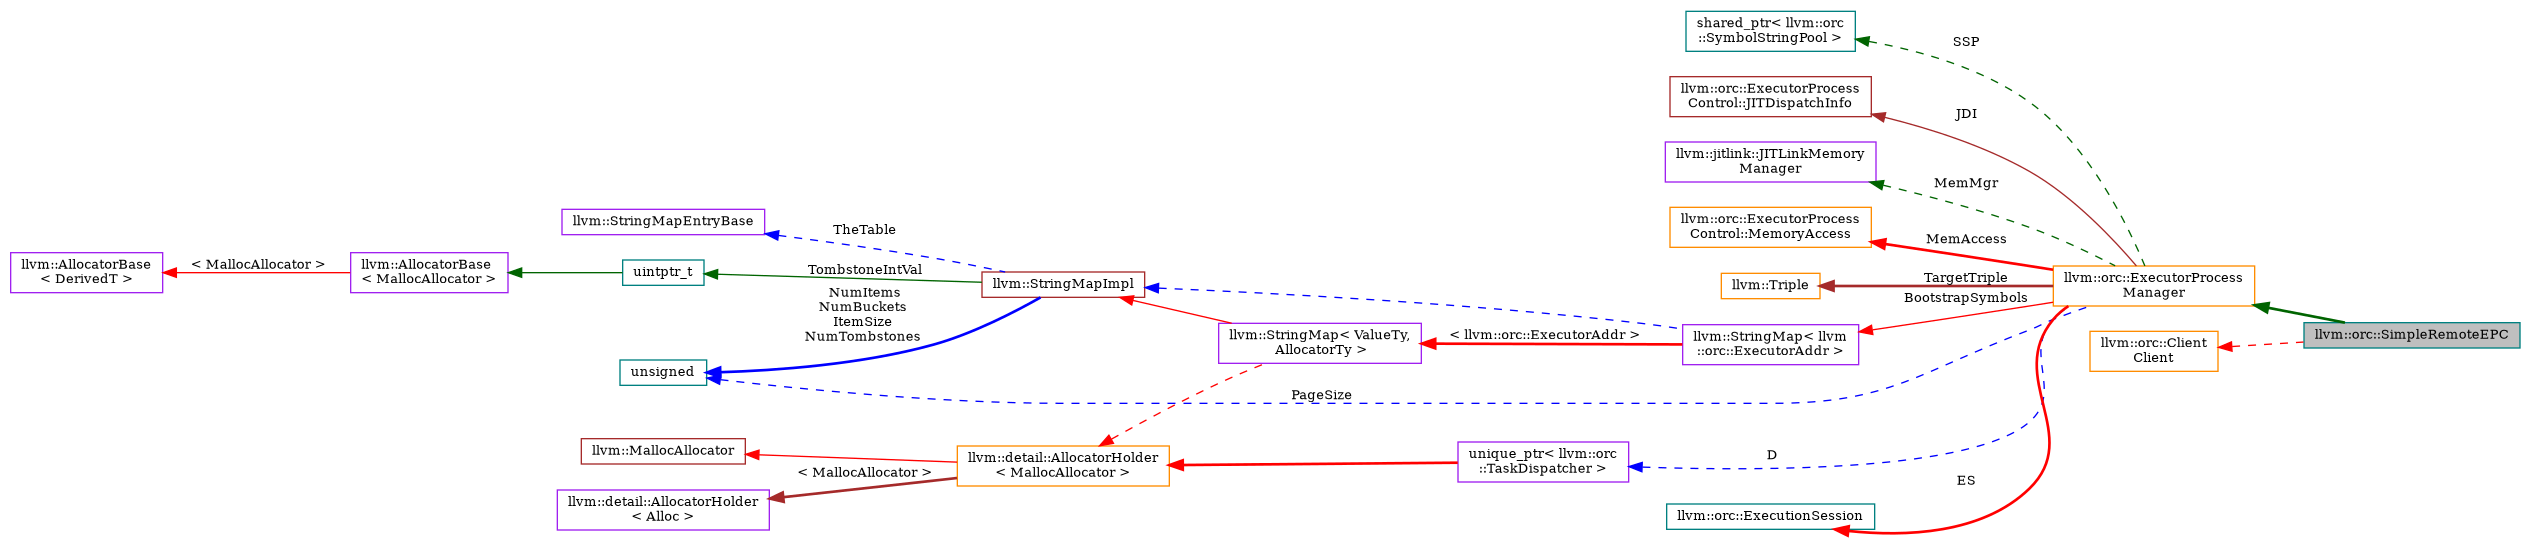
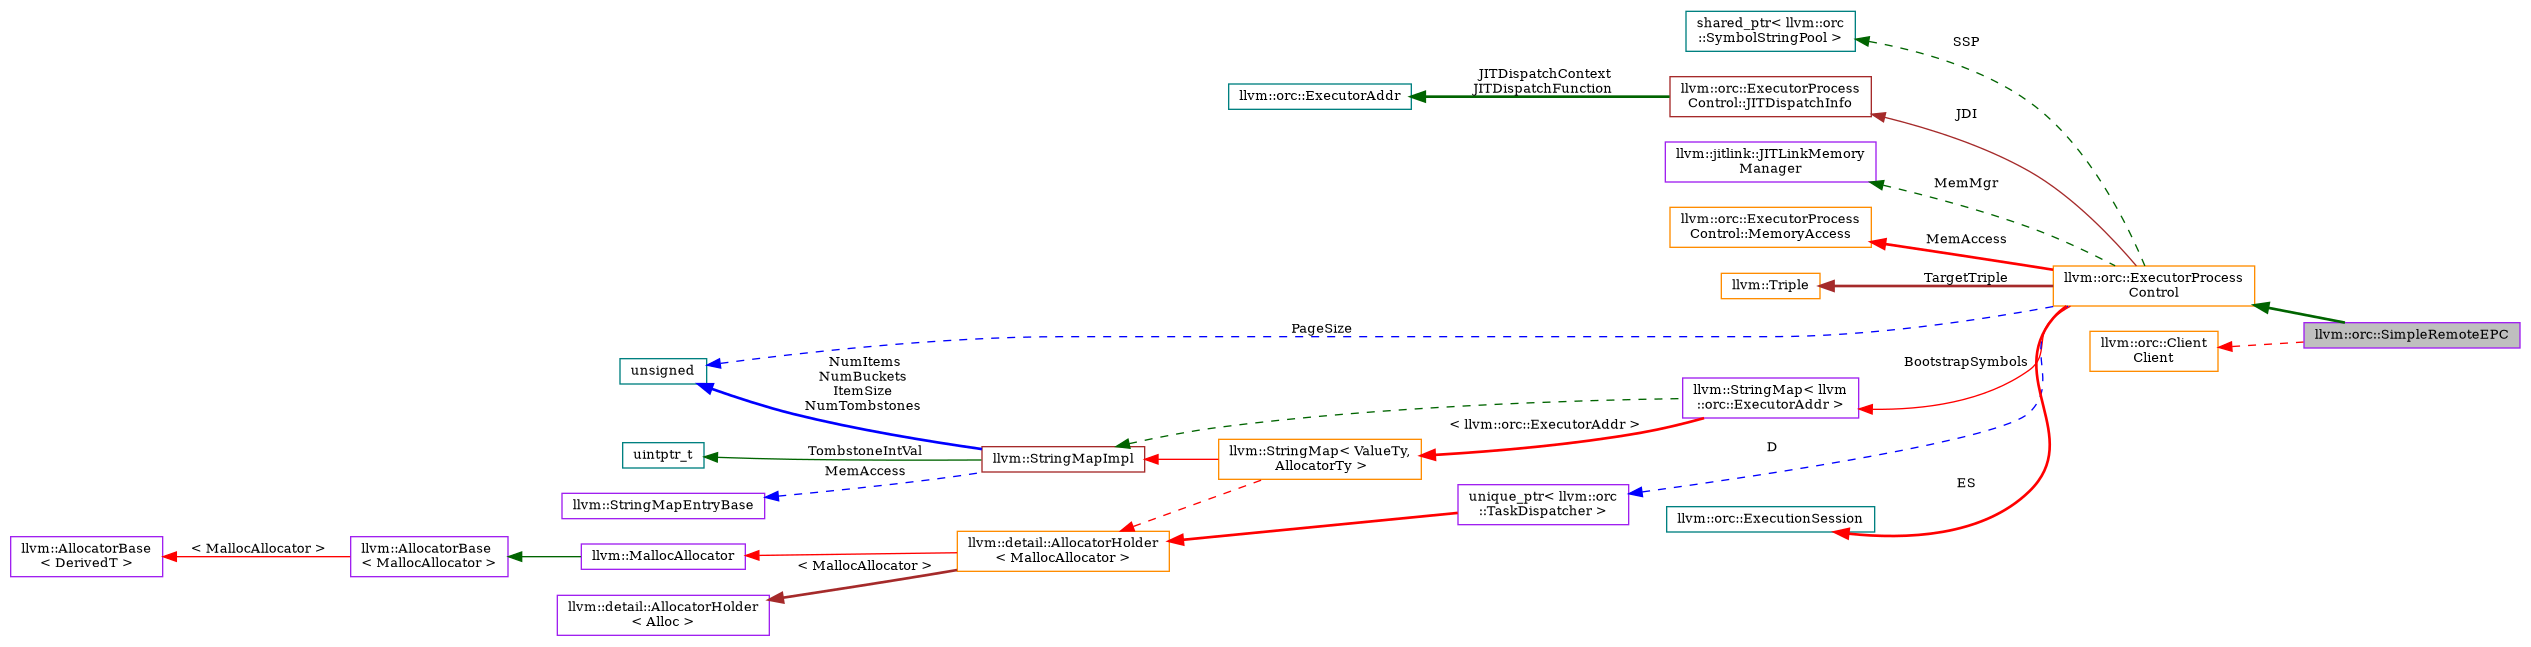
none -> (1320, 97)
(863, 231) -> (863, 472)
(572, 273) -> (551, 557)
(2154, 286) -> (2154, 286)
(1421, 303) -> (1405, 410)
(2412, 335) -> (2412, 335)
(1320, 343) -> (1320, 459)
(663, 451) -> (663, 557)
